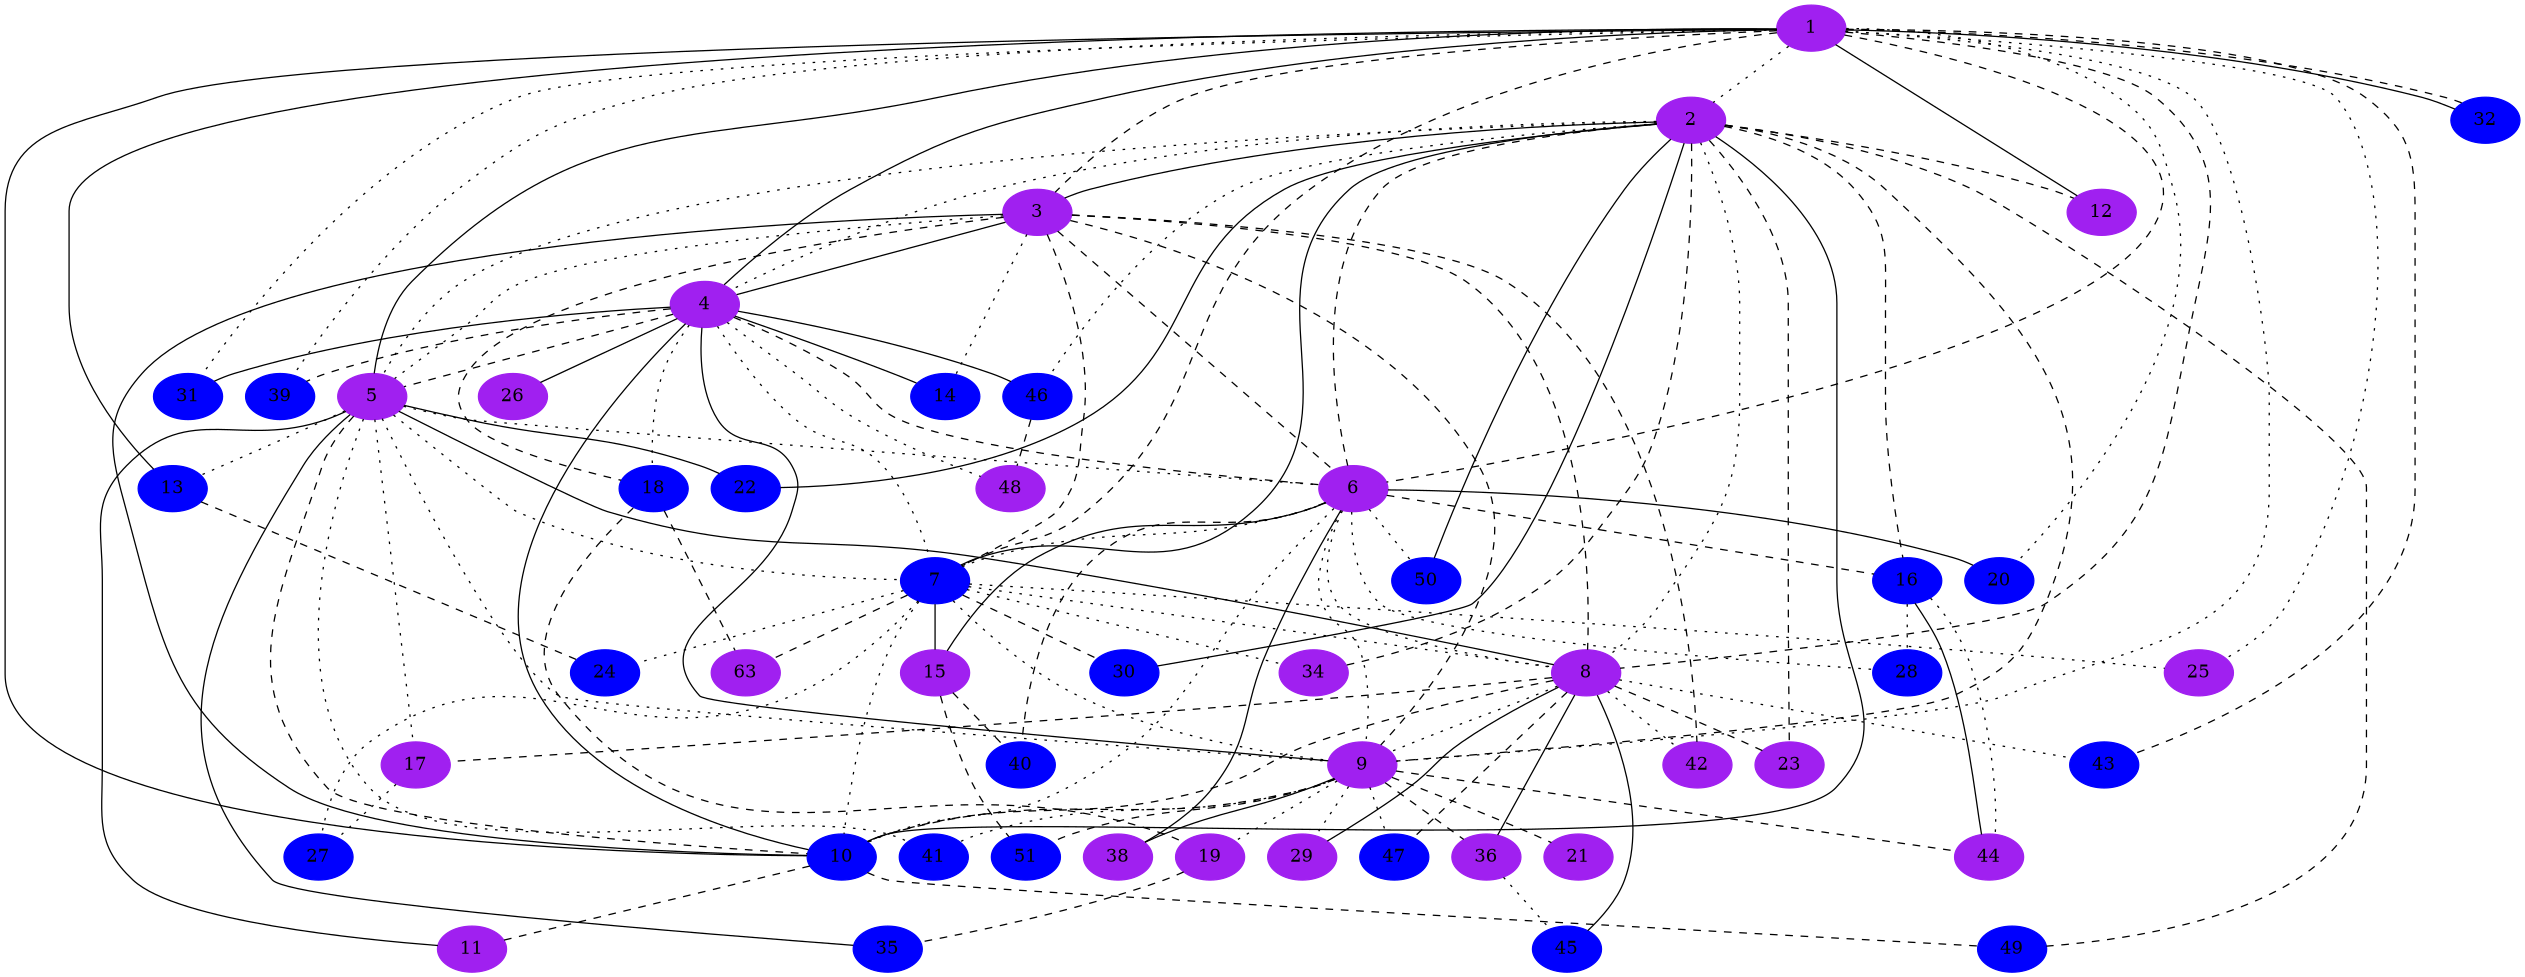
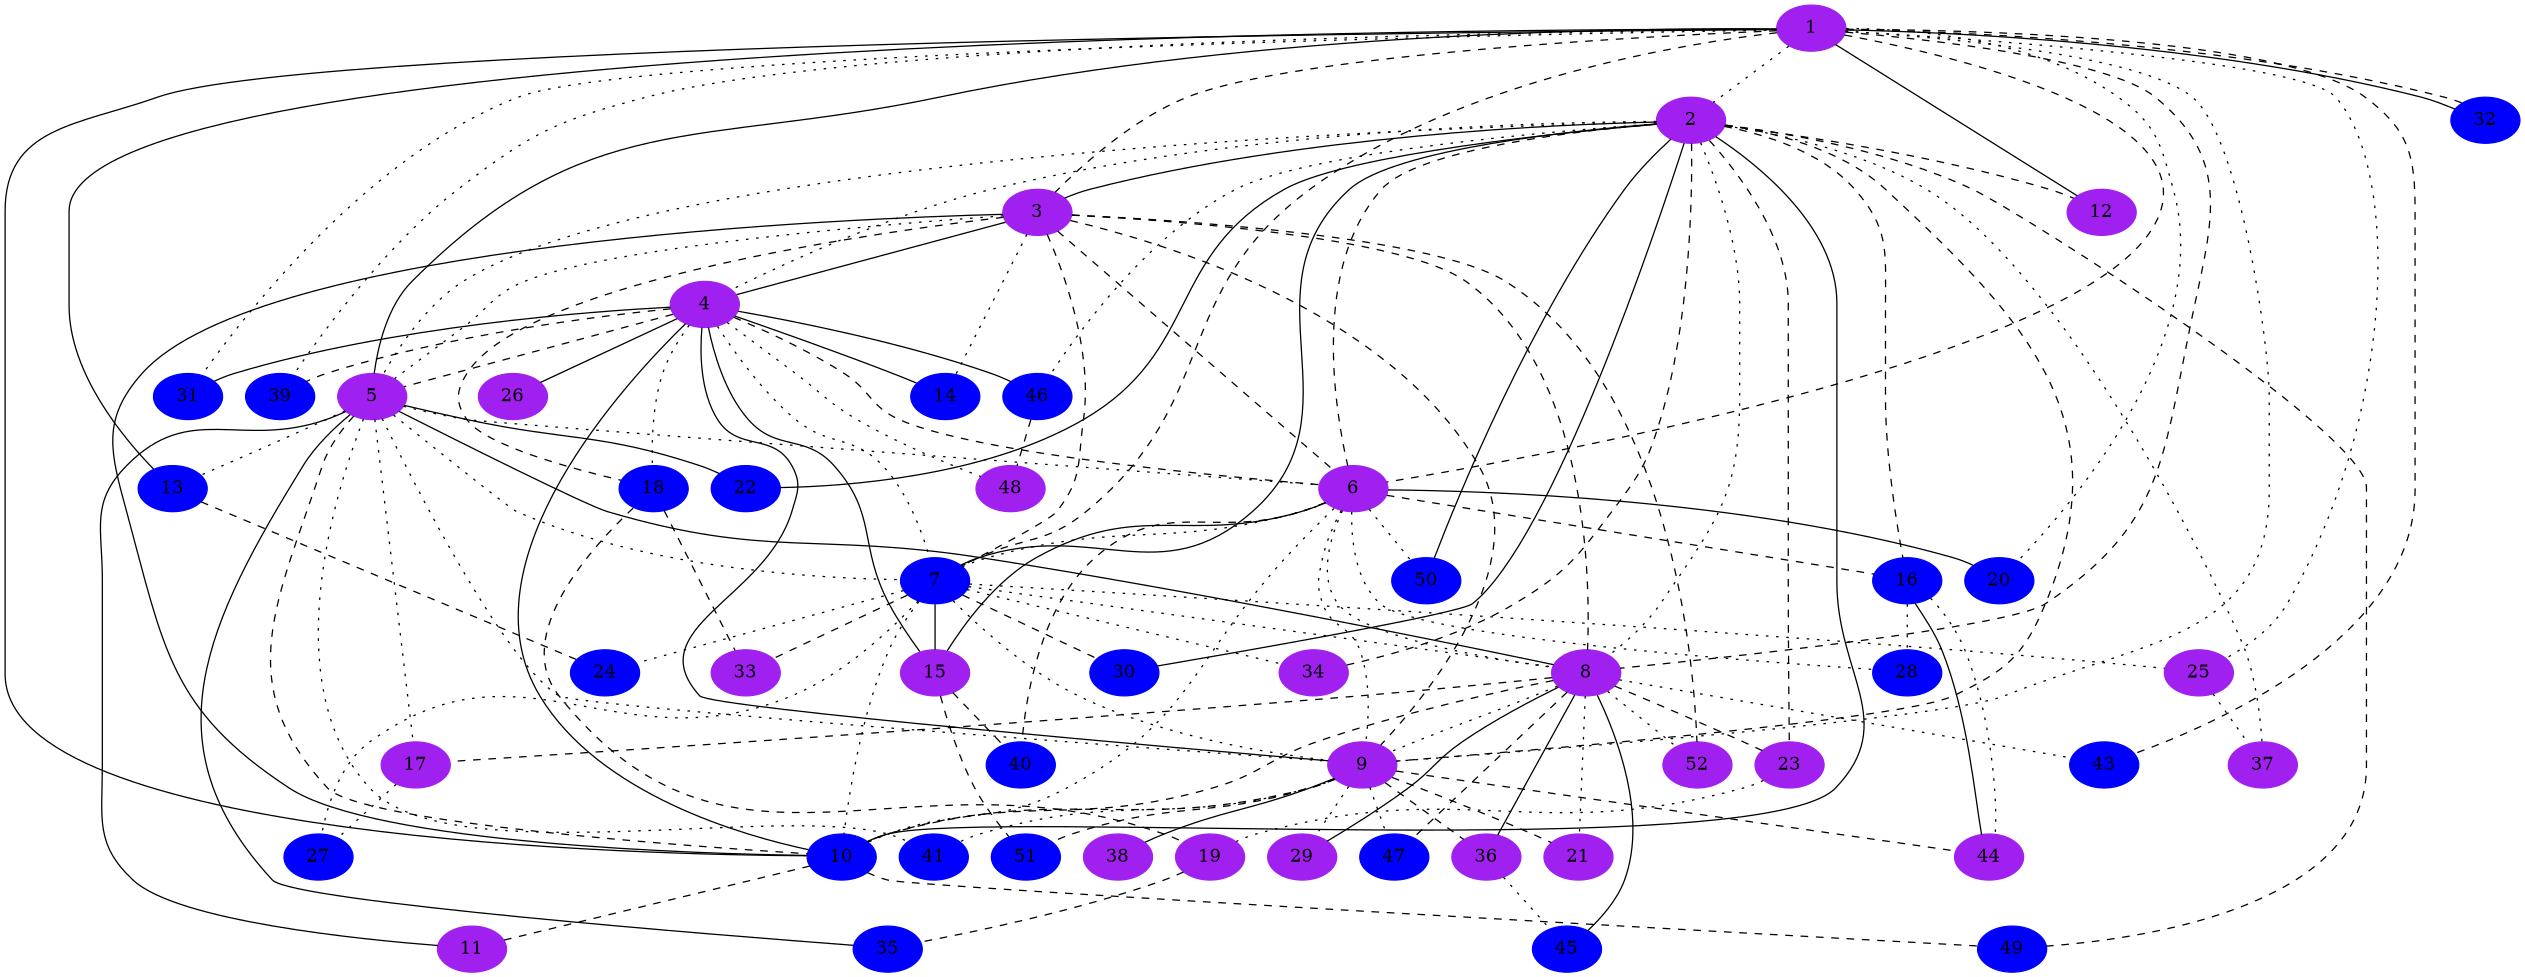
(1226, 75) -> (836, 468)
(746, 673) -> (746, 673)
(1254, 687) -> none
none -> (1582, 765)
(1697, 765) -> (1697, 765)
none -> (2263, 765)
(1286, 811) -> (1500, 811)
